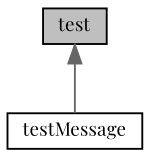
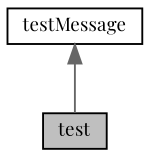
(75, 88) -> (75, 88)
